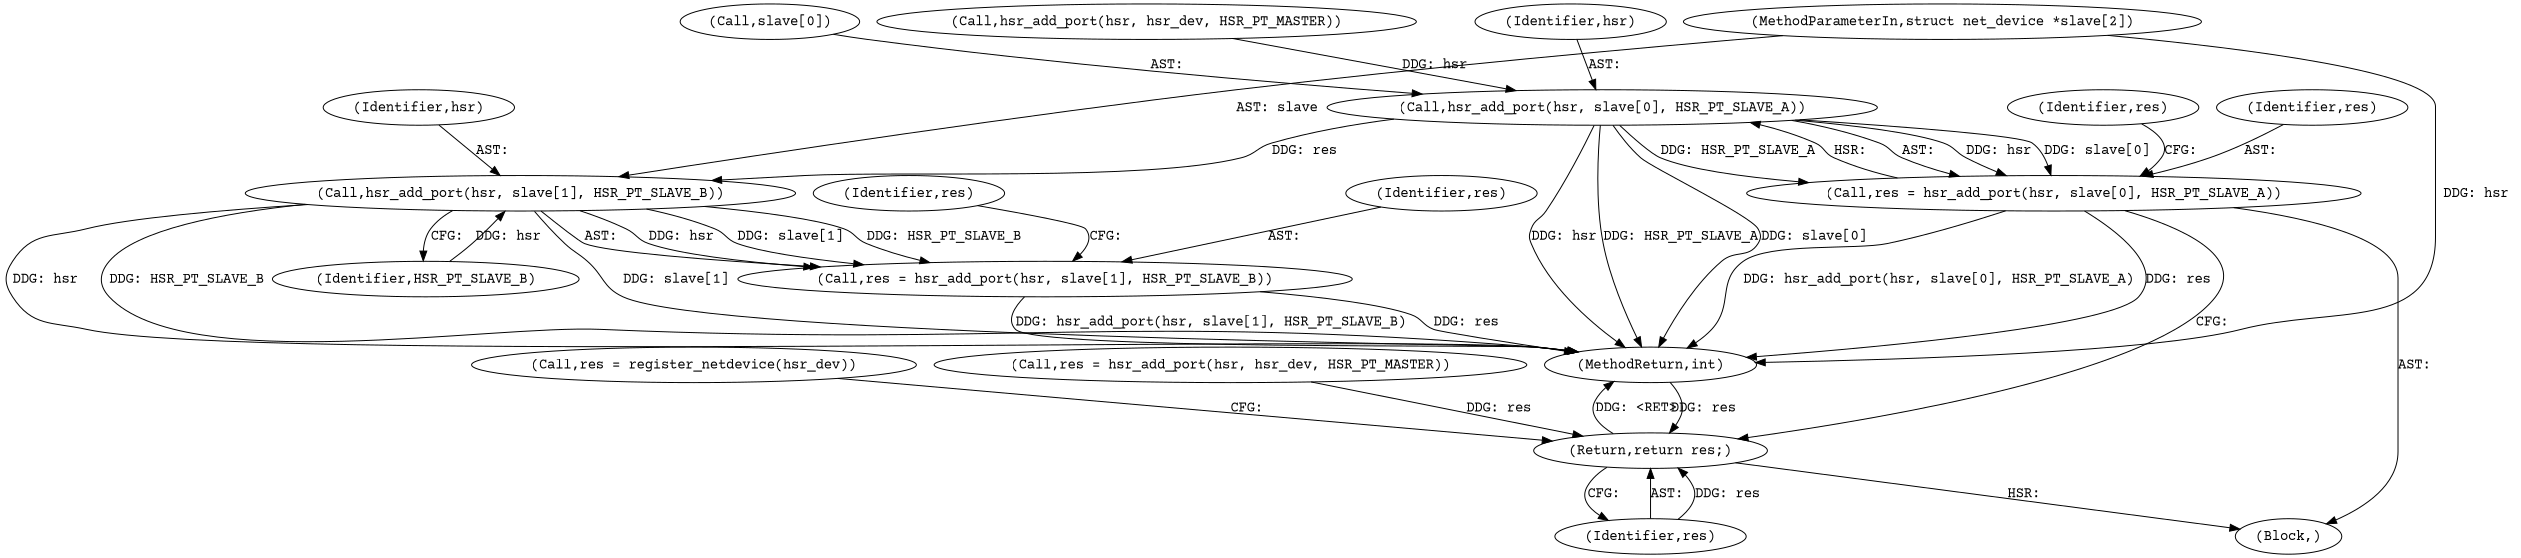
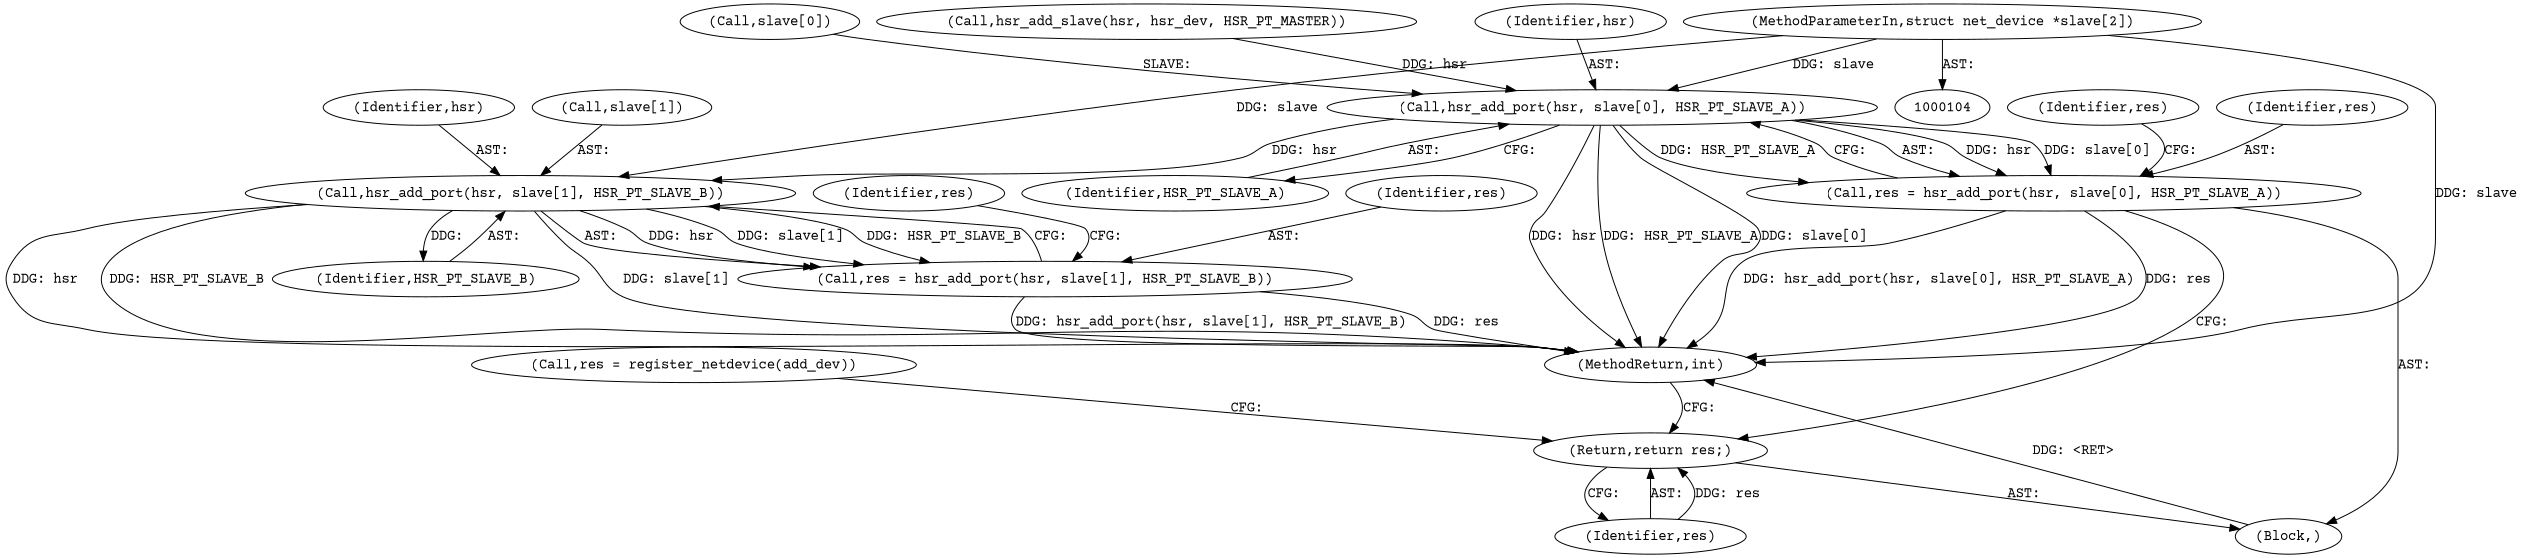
(1147, 22) -> (1147, 22)
none -> (1777, 63)
(1171, 65) -> (1171, 65)
none -> (622, 107)
(1277, 107) -> (1277, 107)
none -> (1942, 107)
(1305, 150) -> (1305, 150)
(1855, 150) -> (1855, 150)
none -> (1175, 193)
(2476, 193) -> (2476, 193)
none -> (890, 218)
(451, 236) -> (451, 236)
(509, 236) -> (509, 236)
(694, 365) -> (694, 365)
(1230, 365) -> none
(1704, 408) -> (1704, 408)
(1594, 413) -> (1981, 454)
(2028, 494) -> (2028, 494)
